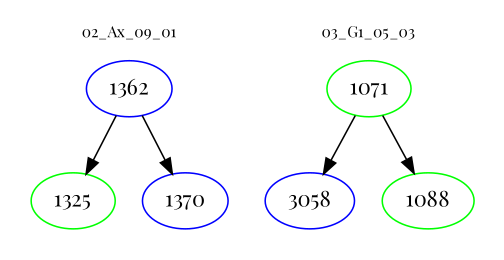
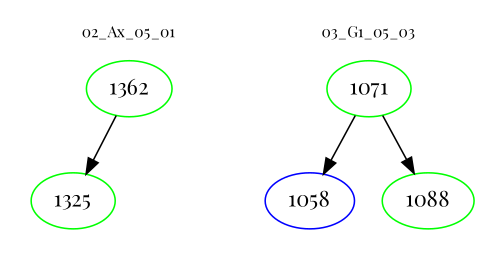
(129, 33) -> (129, 33)
(129, 89) -> (129, 89)
(185, 201) -> none
(310, 201) -> (310, 201)
